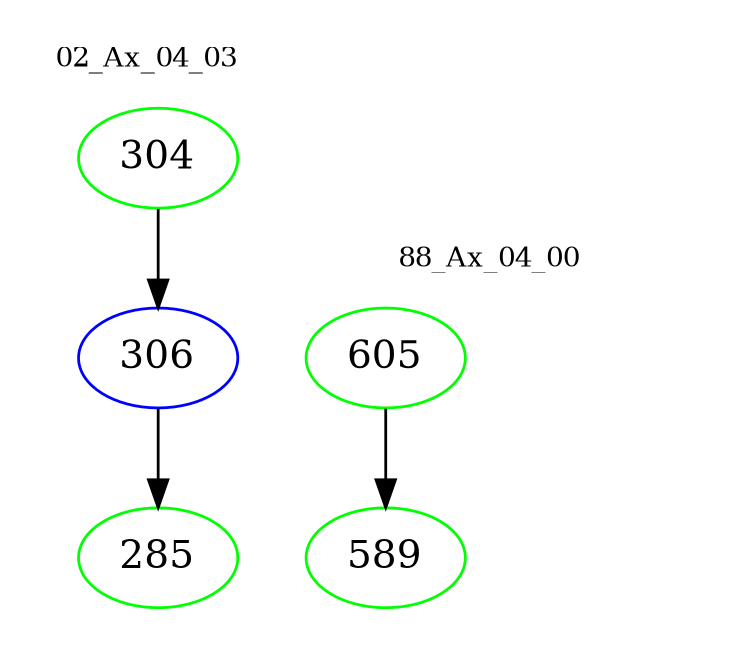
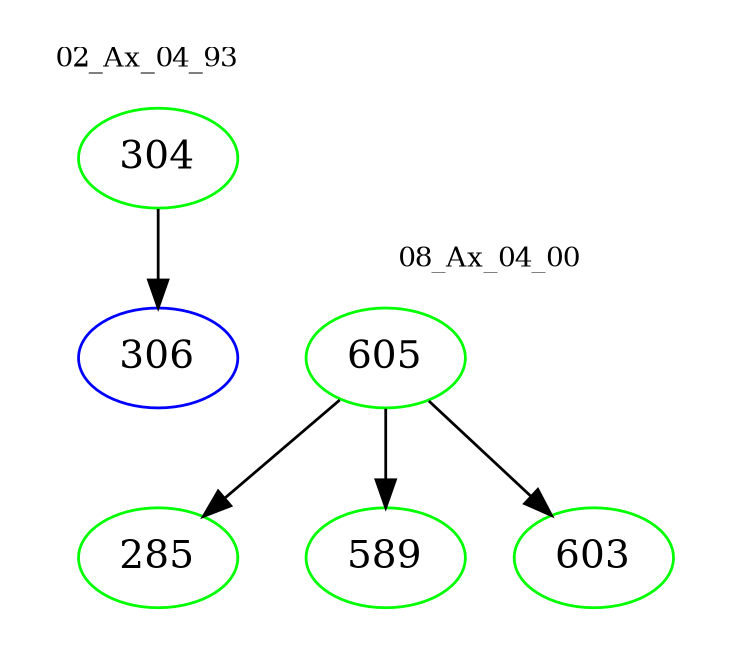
(147, 60) -> (147, 60)
(490, 259) -> (490, 259)
(158, 444) -> (302, 432)
none -> (594, 558)
